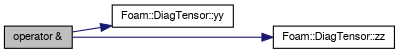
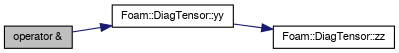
(167, 37) -> (248, 26)
